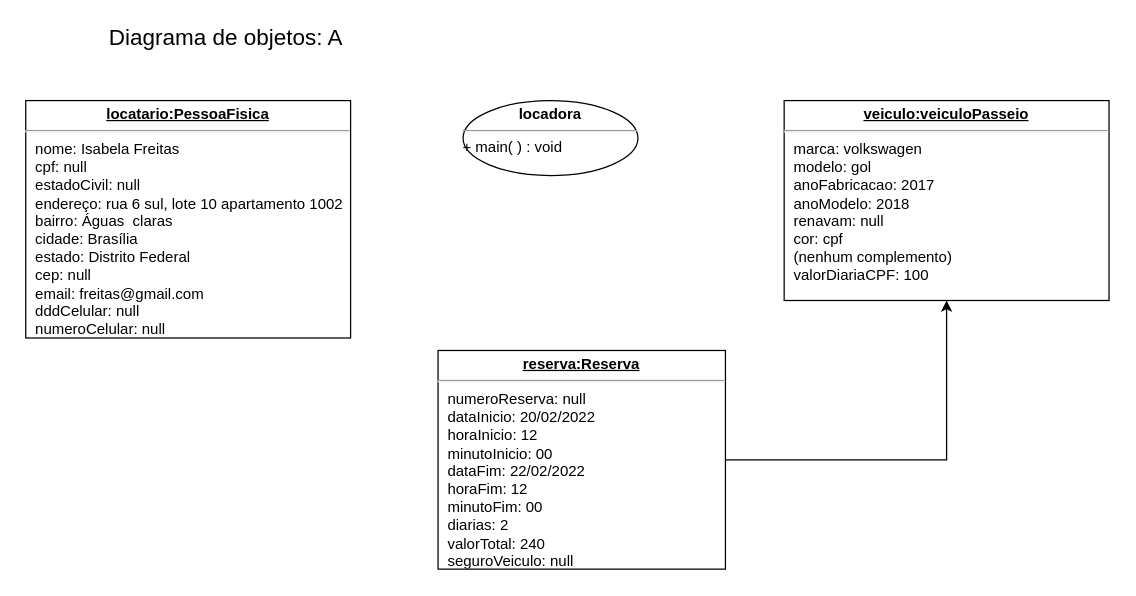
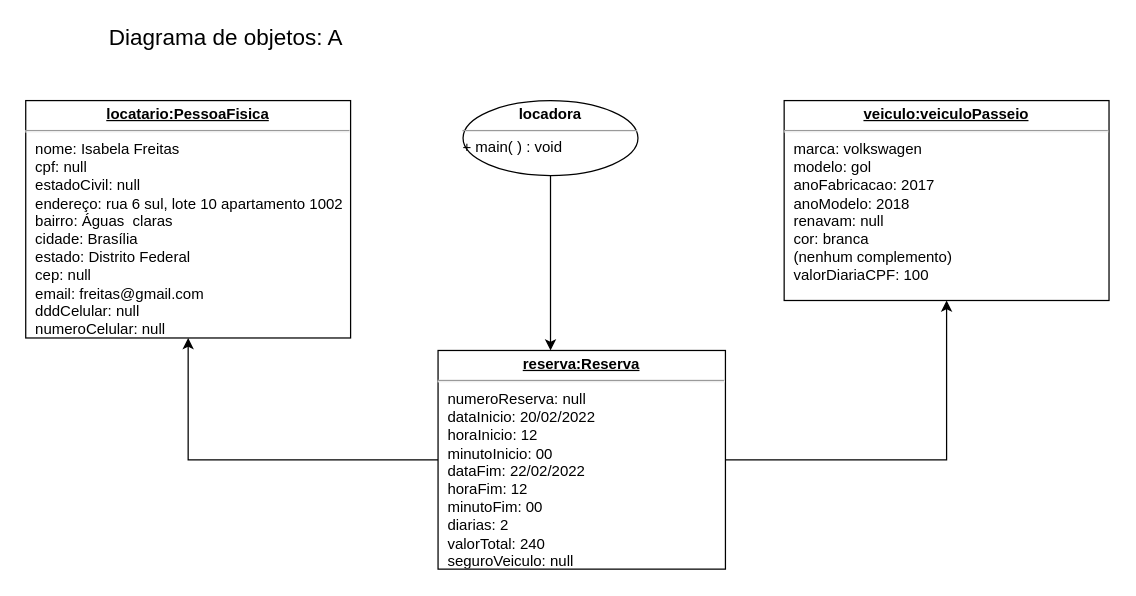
(865, 182) -> (865, 182)
none -> (551, 259)
none -> (257, 460)
